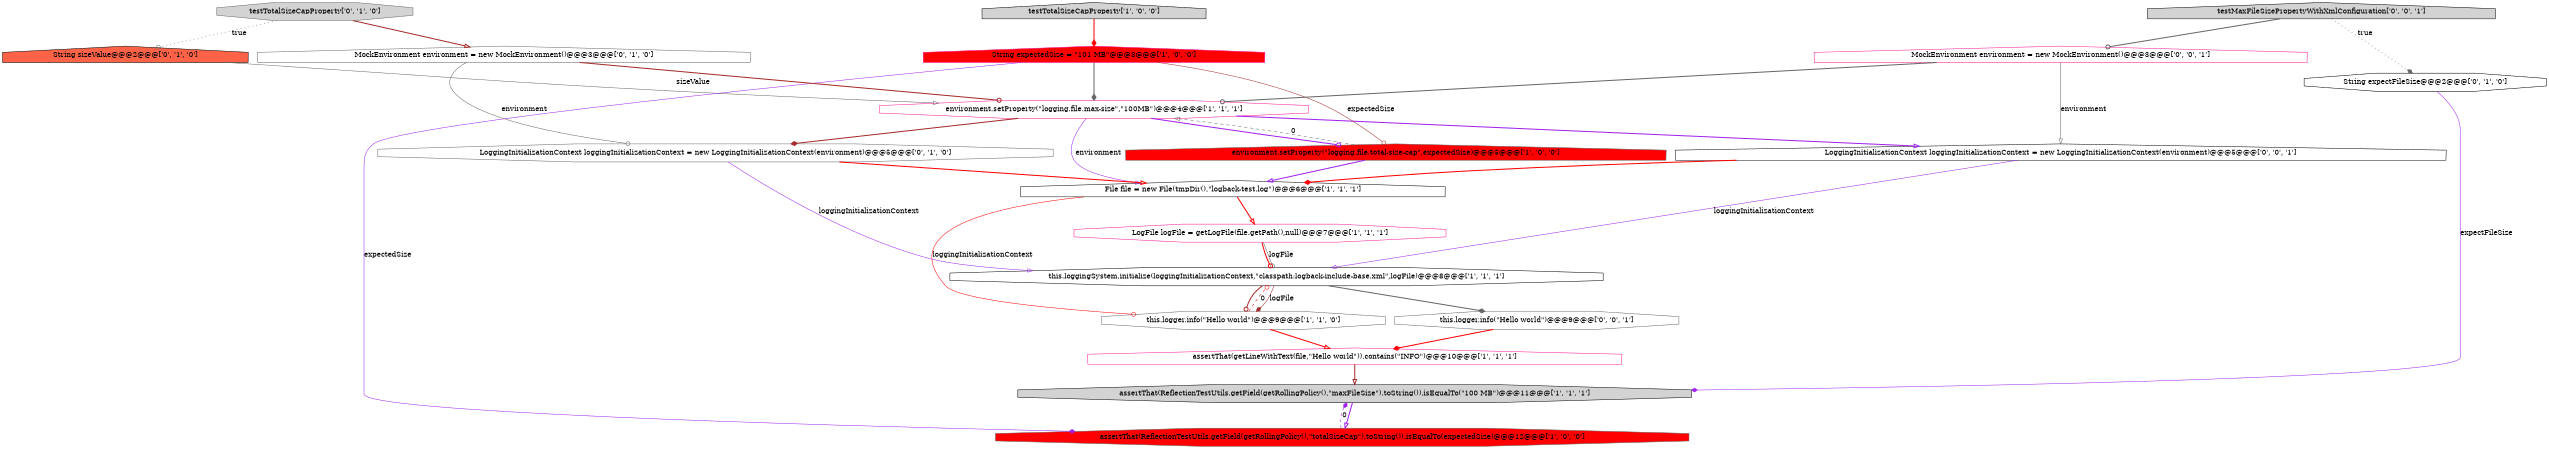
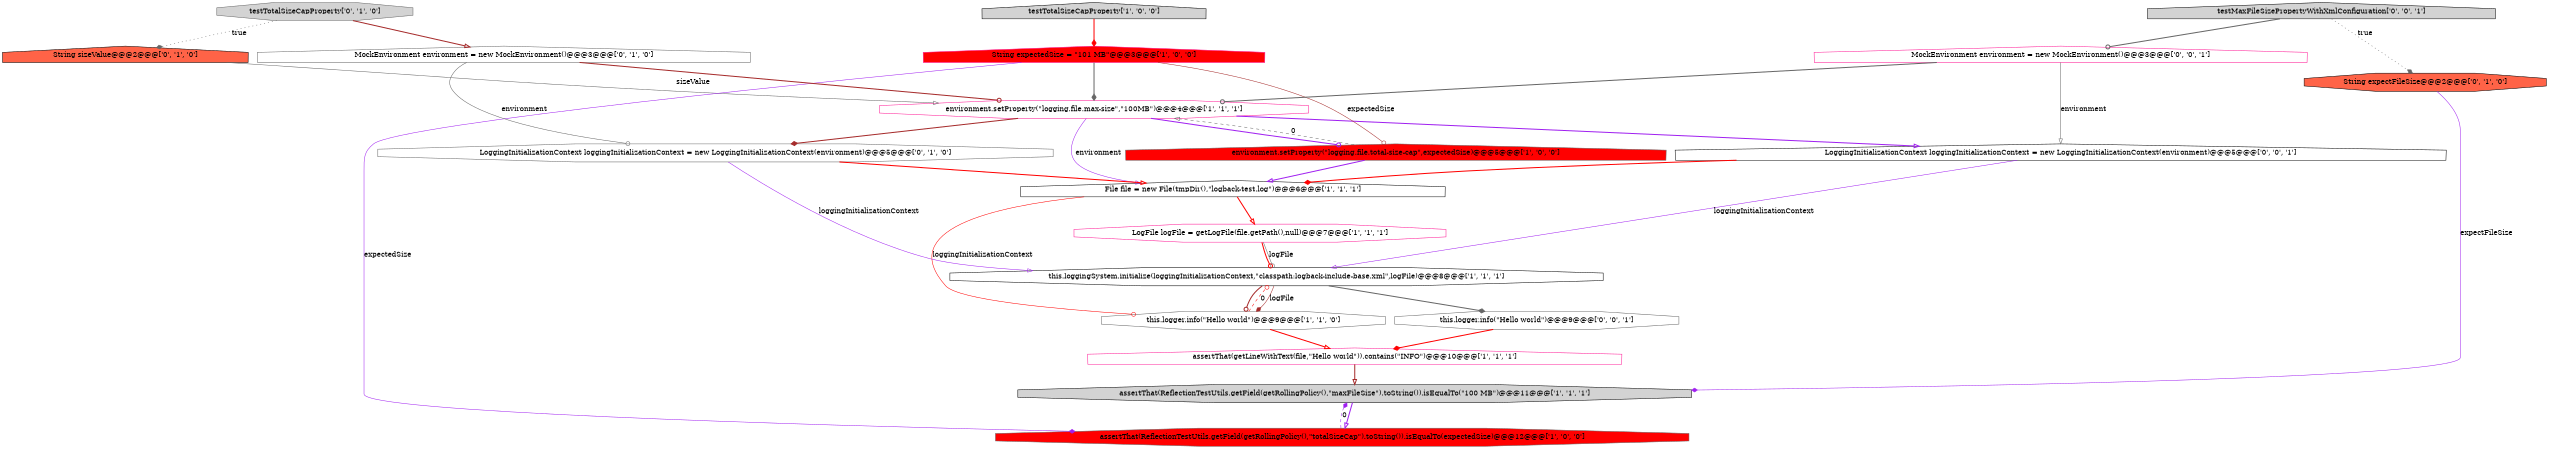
(219, 34) -> (219, 34)
(2425, 82) -> (2425, 82)
